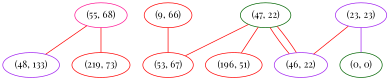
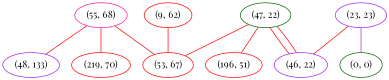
(168, 15) -> (168, 15)
none -> (135, 40)
(101, 65) -> (101, 65)
